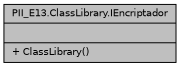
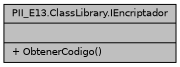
(51, 52) -> (57, 52)
